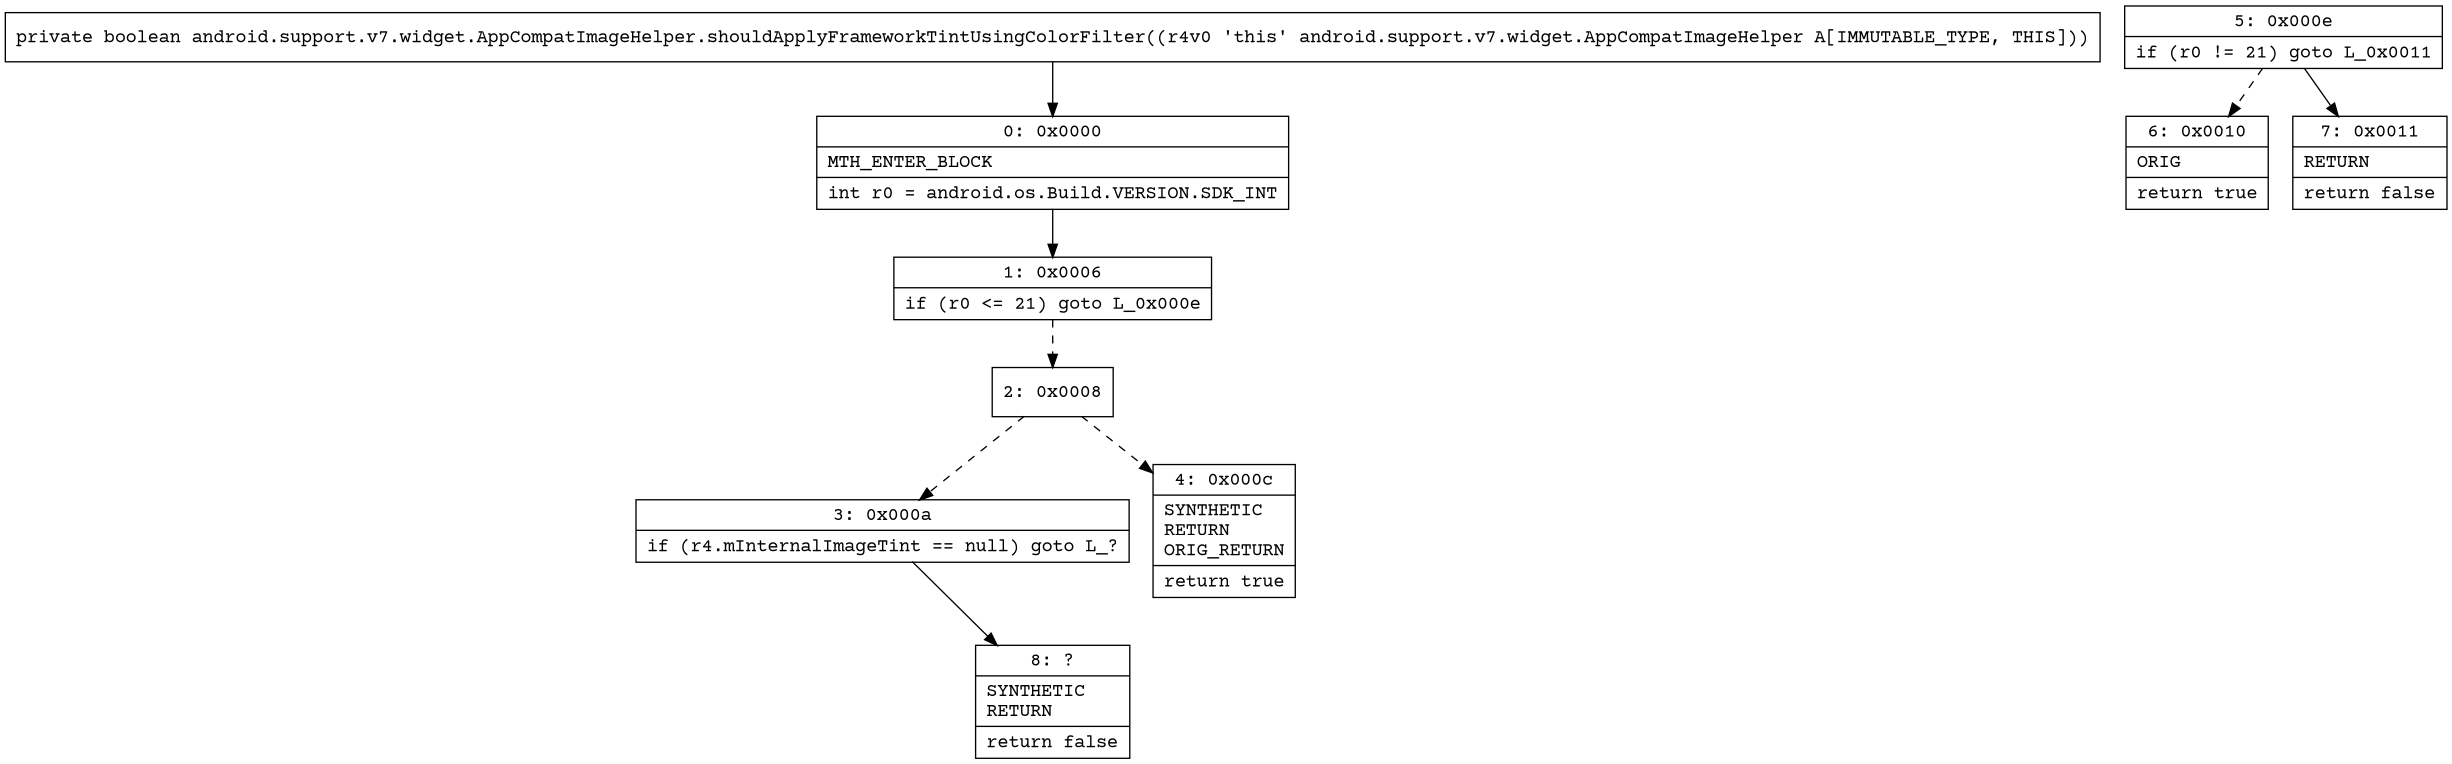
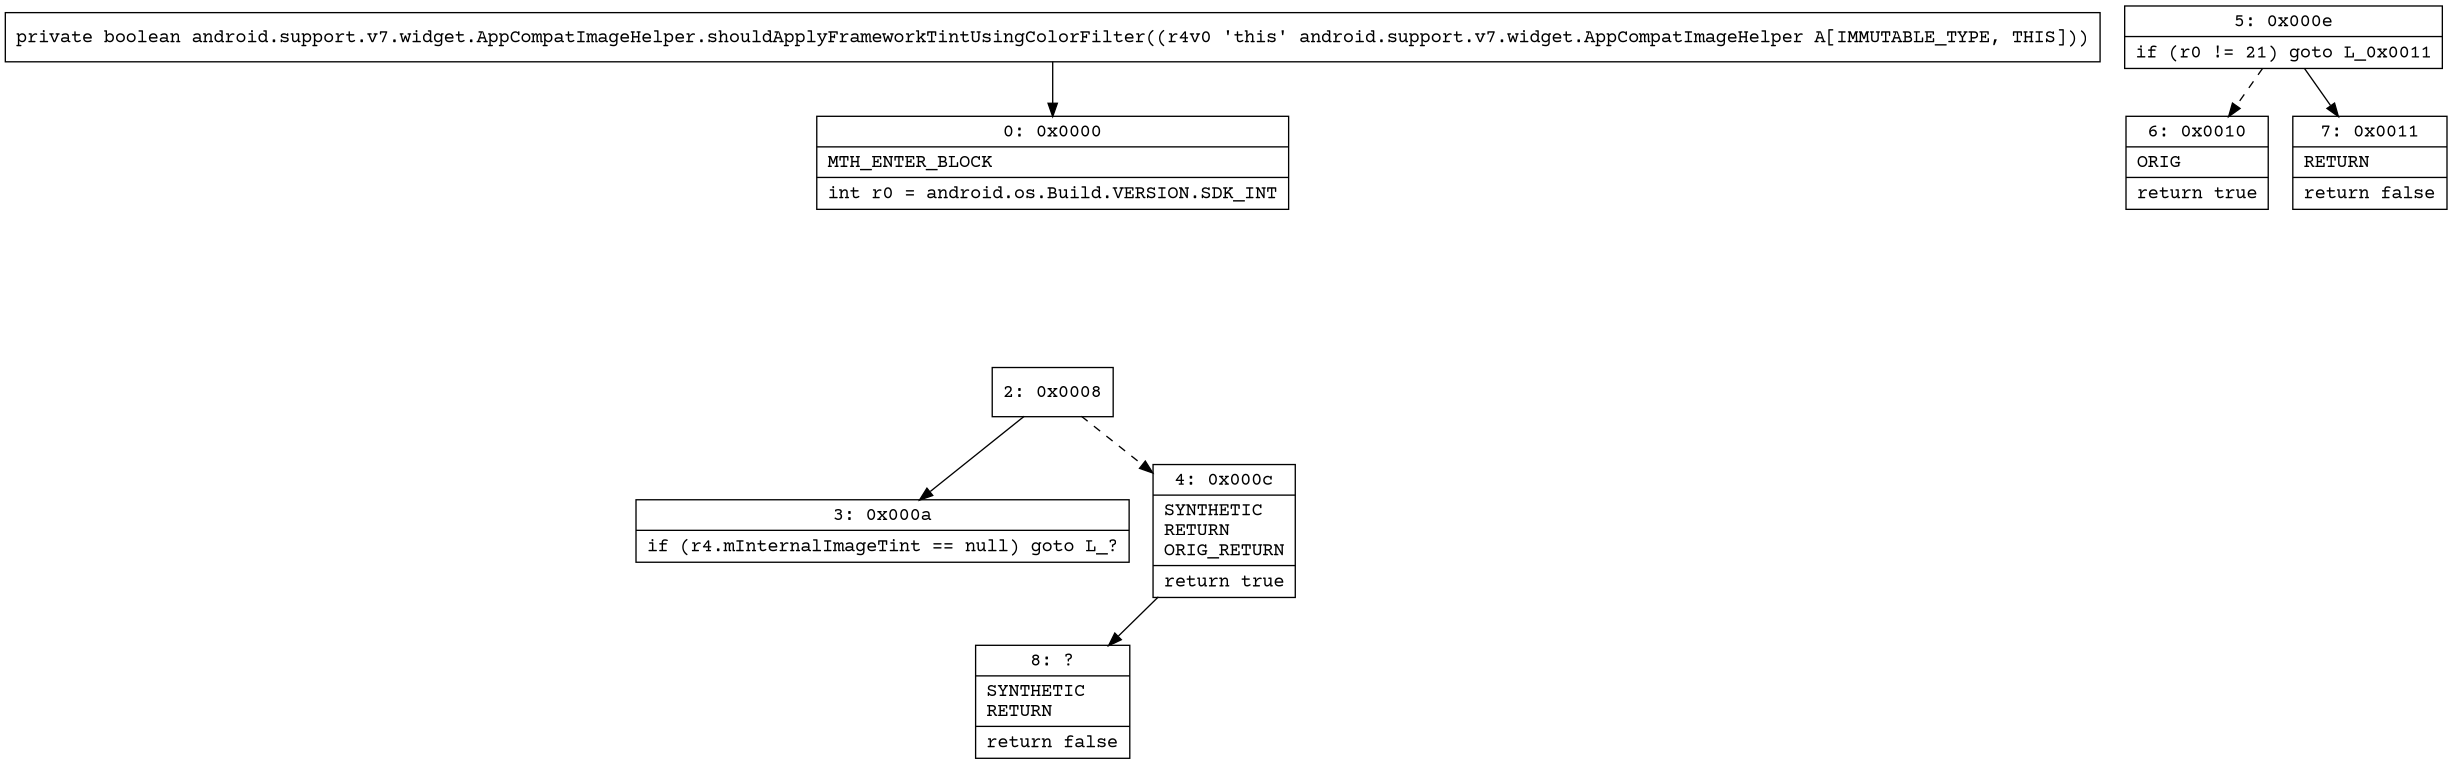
(1053, 288) -> none
(977, 454) -> (977, 454)
(950, 599) -> (1138, 616)
